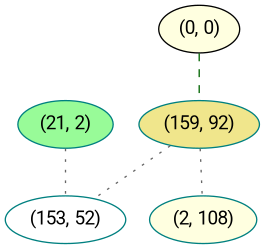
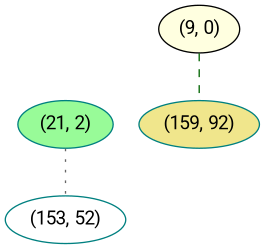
(199, 29) -> (199, 29)
(132, 172) -> none
(203, 220) -> none
